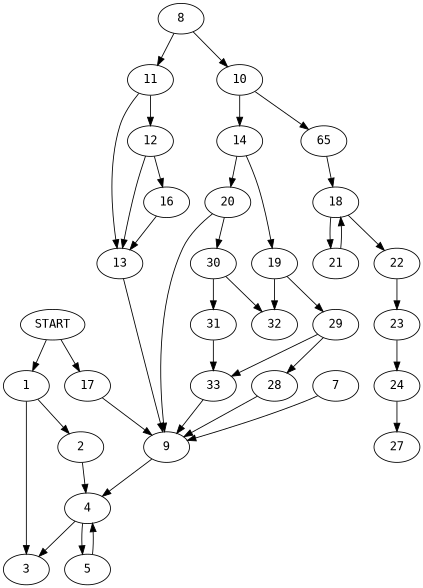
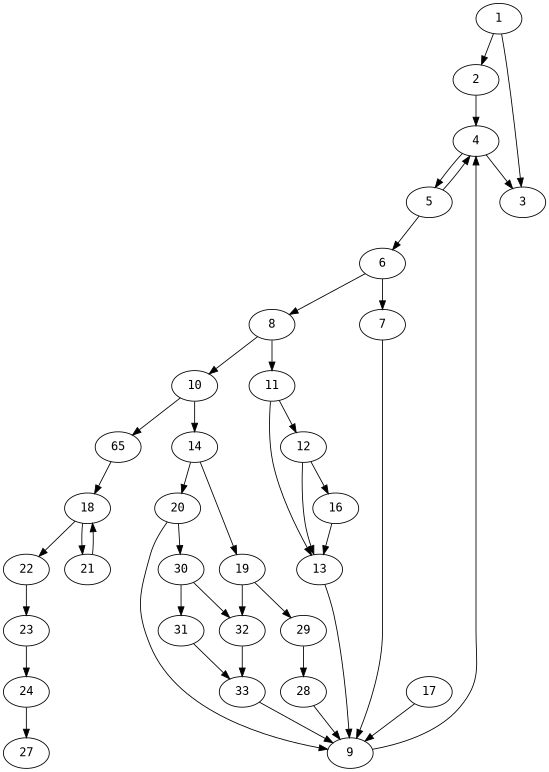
none -> (383, 264)
(53, 325) -> none
(279, 353) -> (242, 657)
